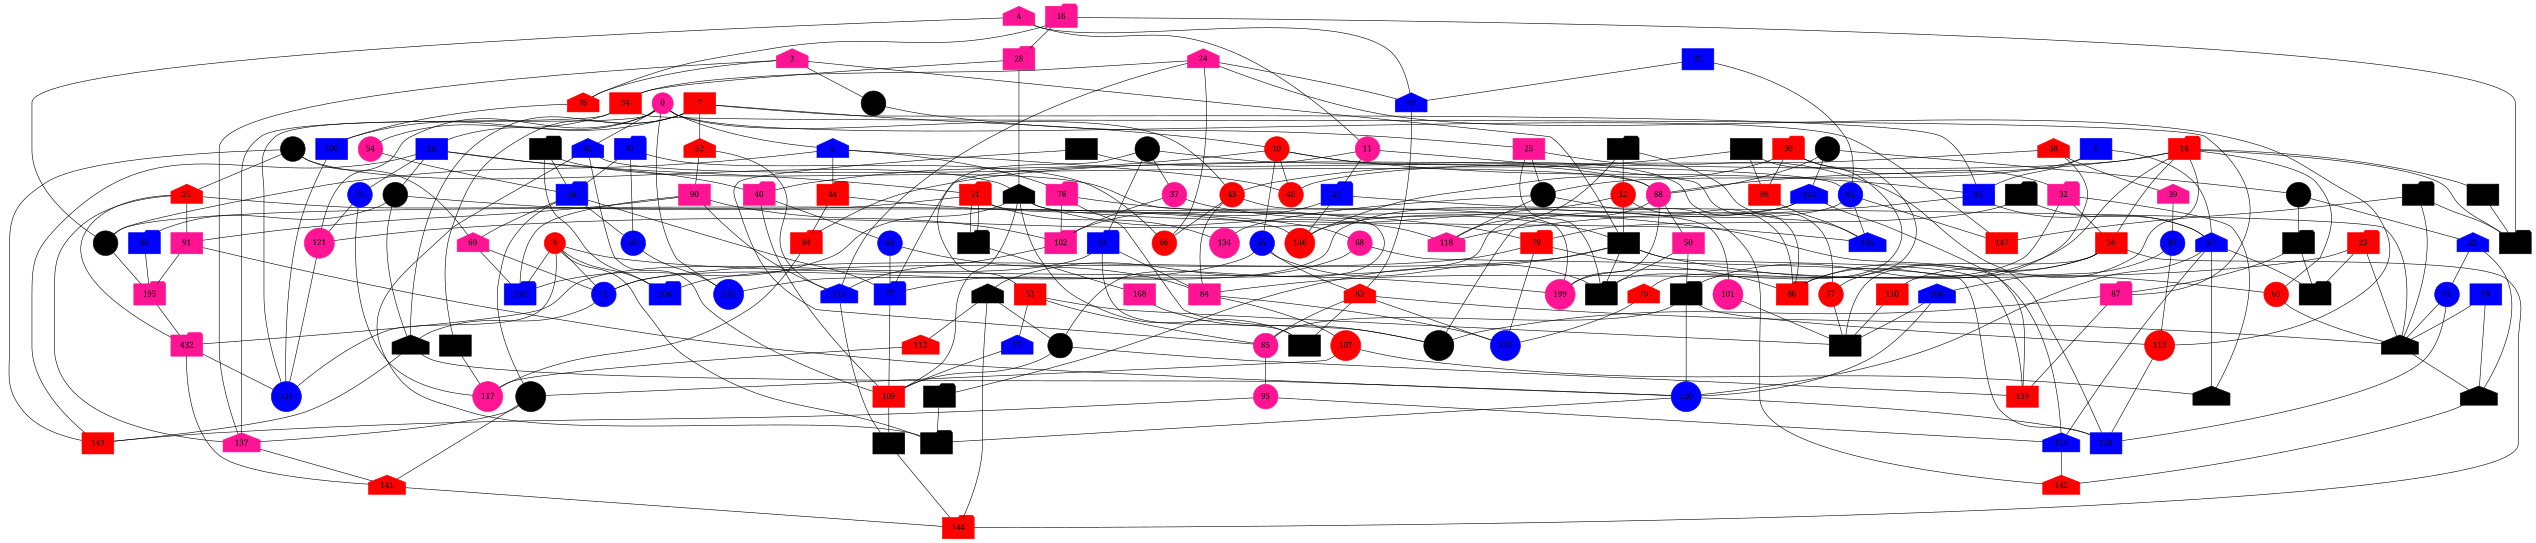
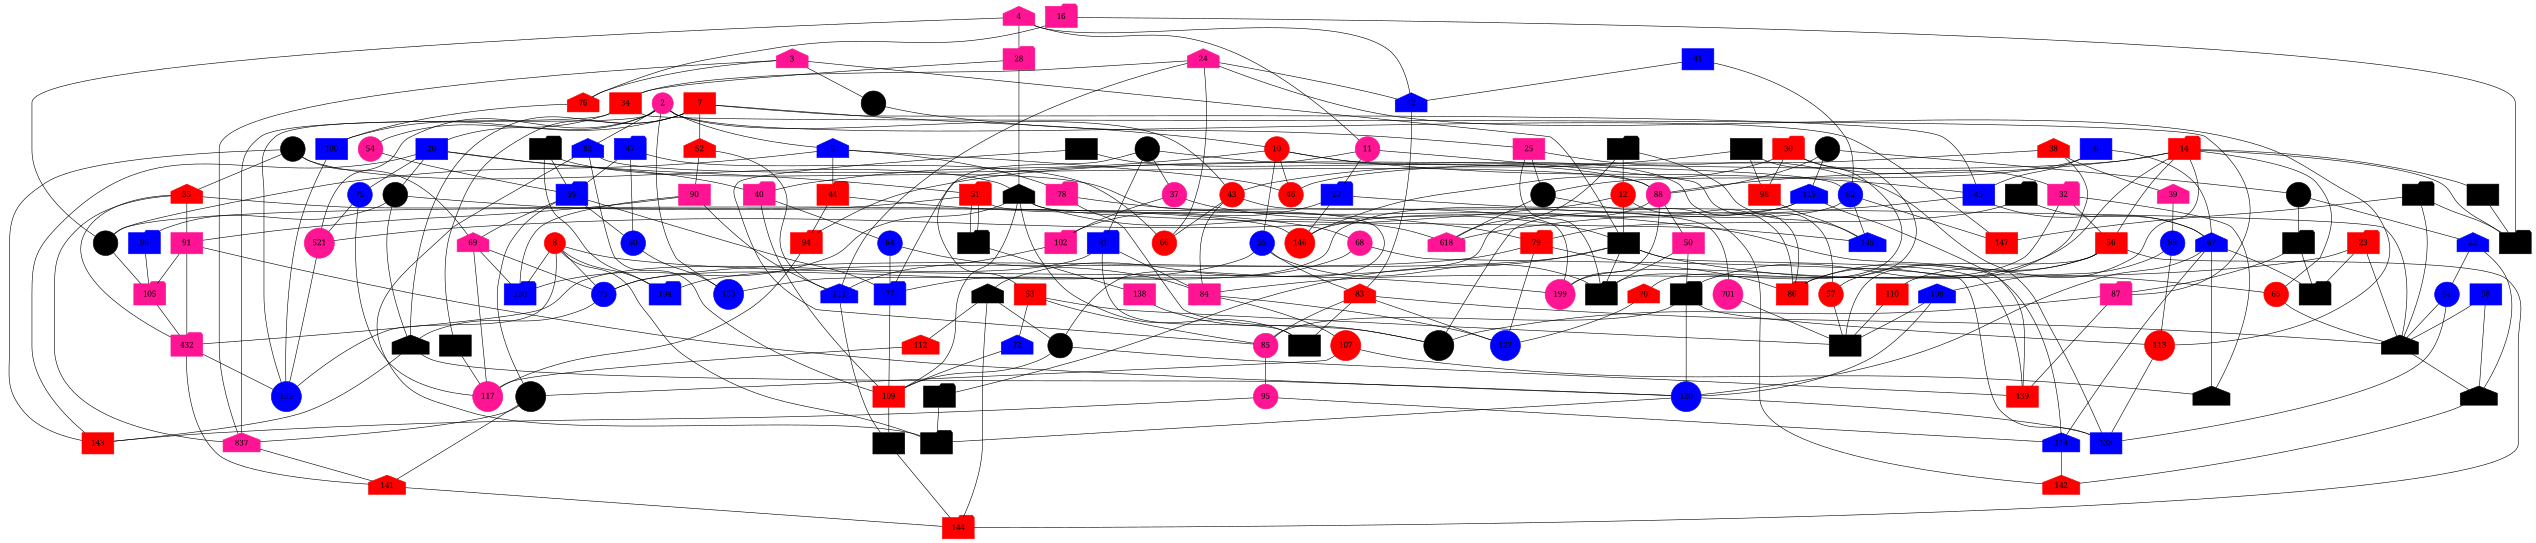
(1040, 38) -> (1019, 37)
(663, 103) -> (663, 103)
(802, 215) -> none
(1061, 219) -> none
(319, 243) -> (319, 243)
(1224, 243) -> none
(1446, 243) -> (1446, 243)
(150, 294) -> (150, 294)
none -> (187, 294)
(1140, 294) -> (1140, 294)
(1728, 294) -> (1728, 294)
none -> (480, 314)
(242, 443) -> (242, 443)
